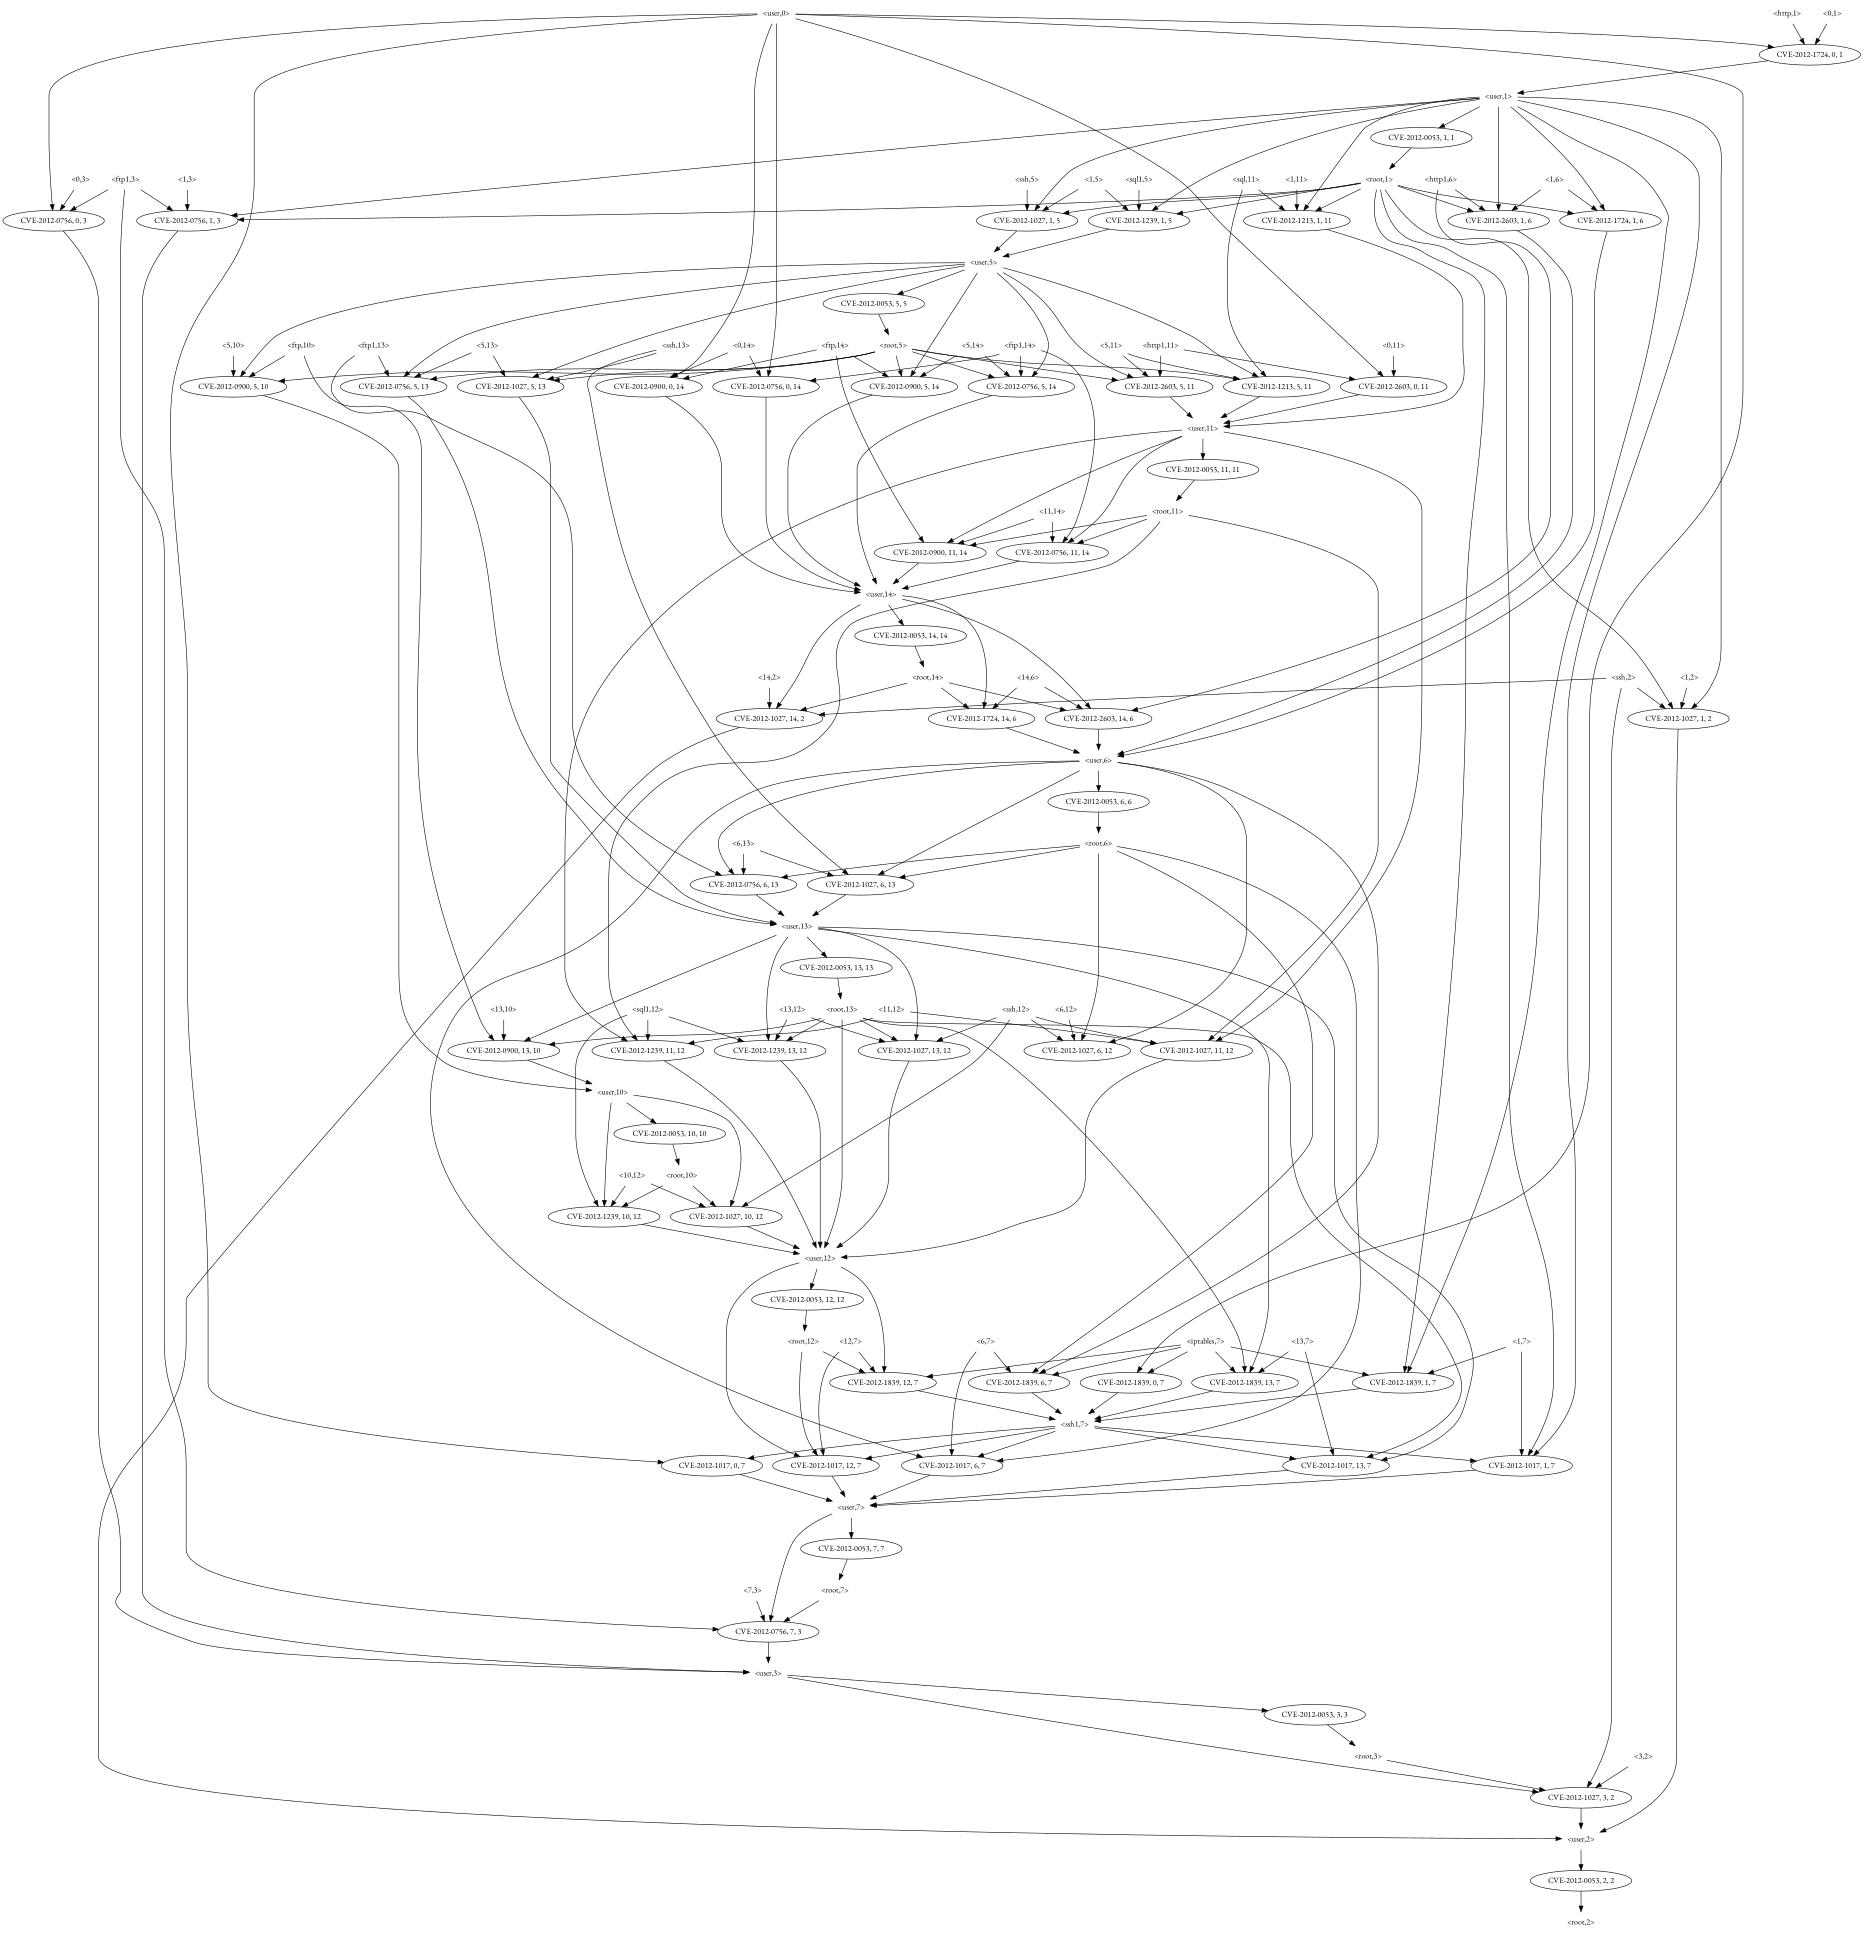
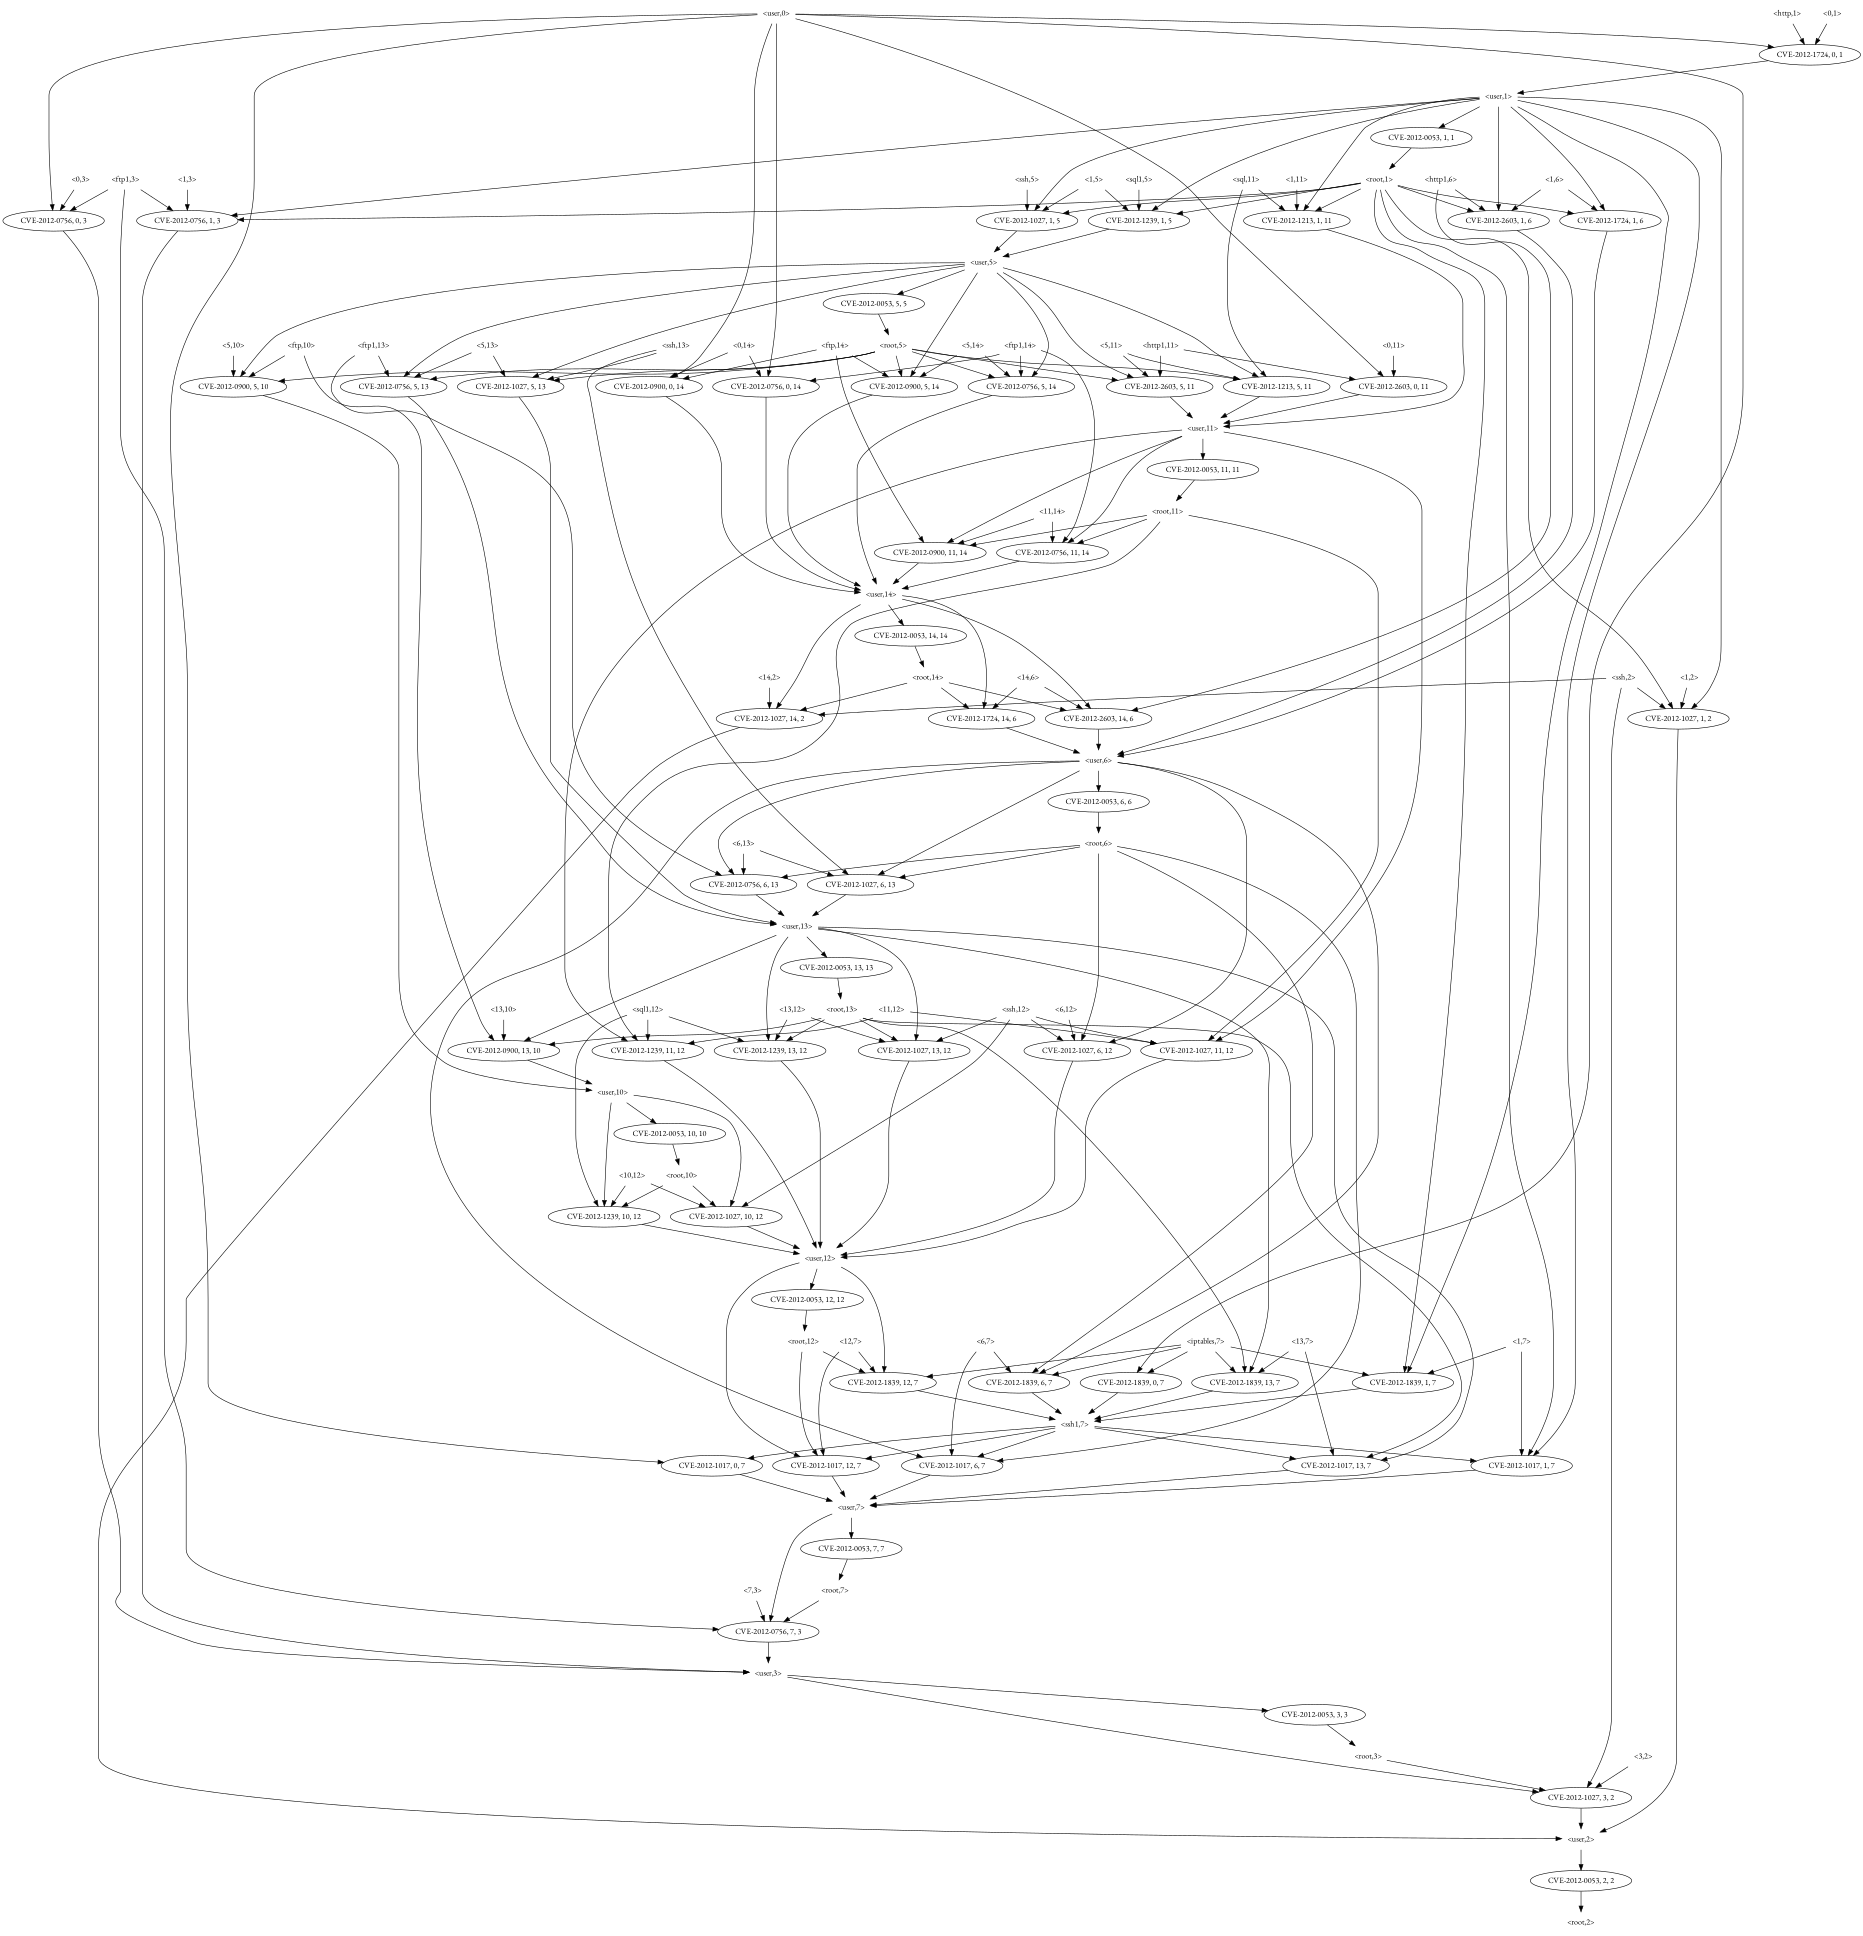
(842, 1132) -> (1015, 1213)
